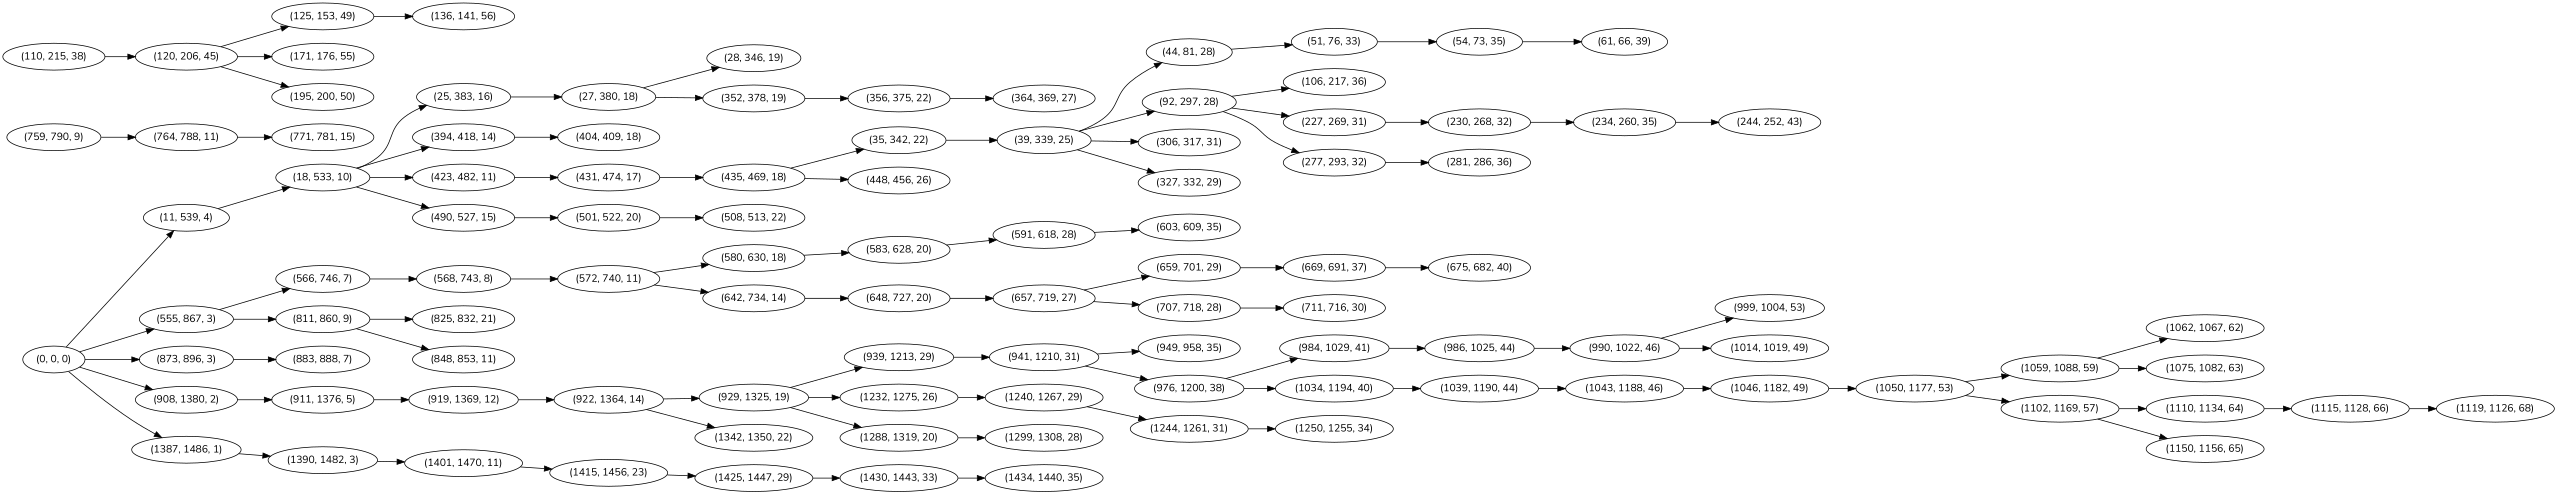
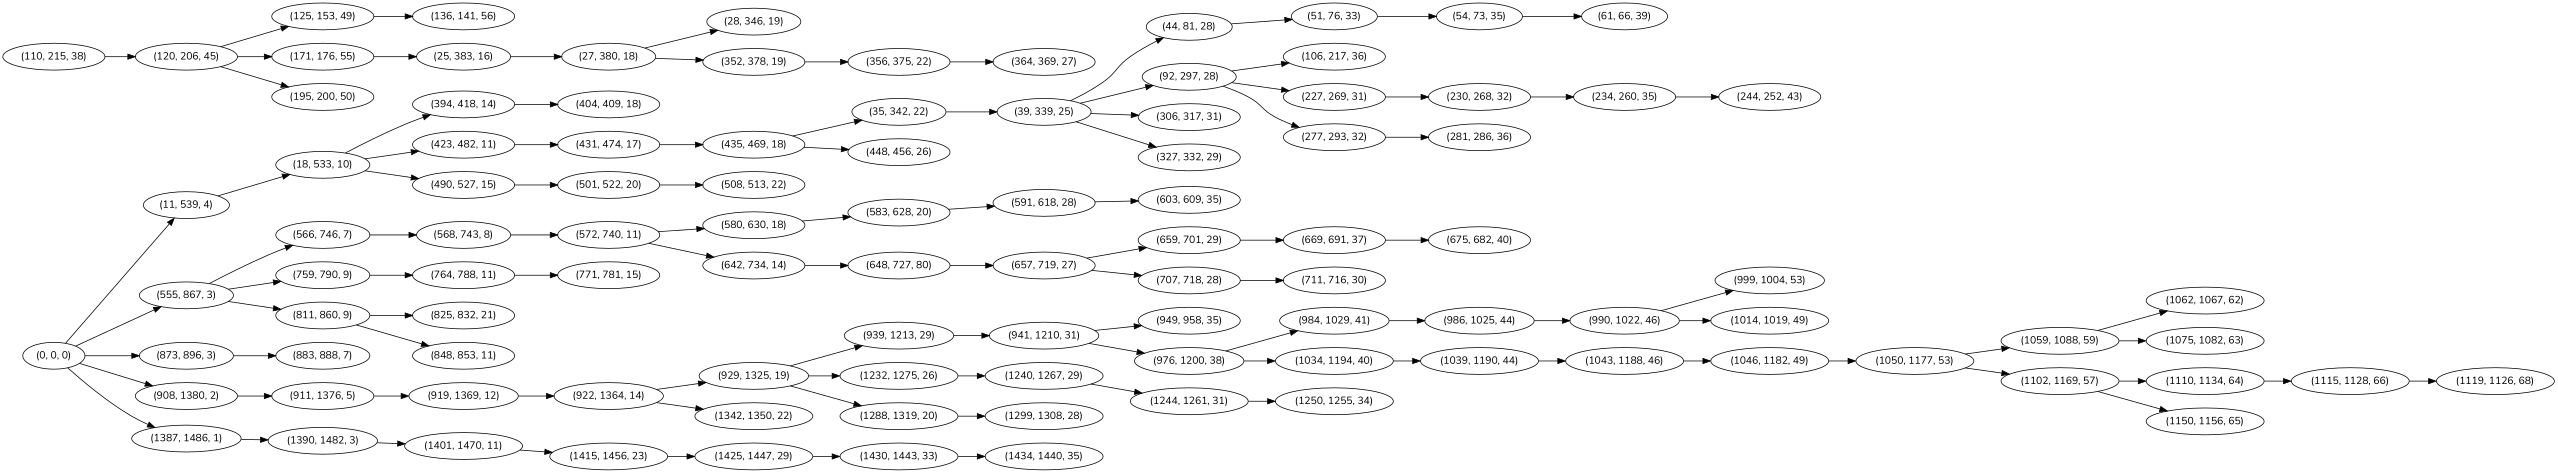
(390, 139) -> (391, 57)
none -> (251, 286)
(899, 298) -> (899, 266)
